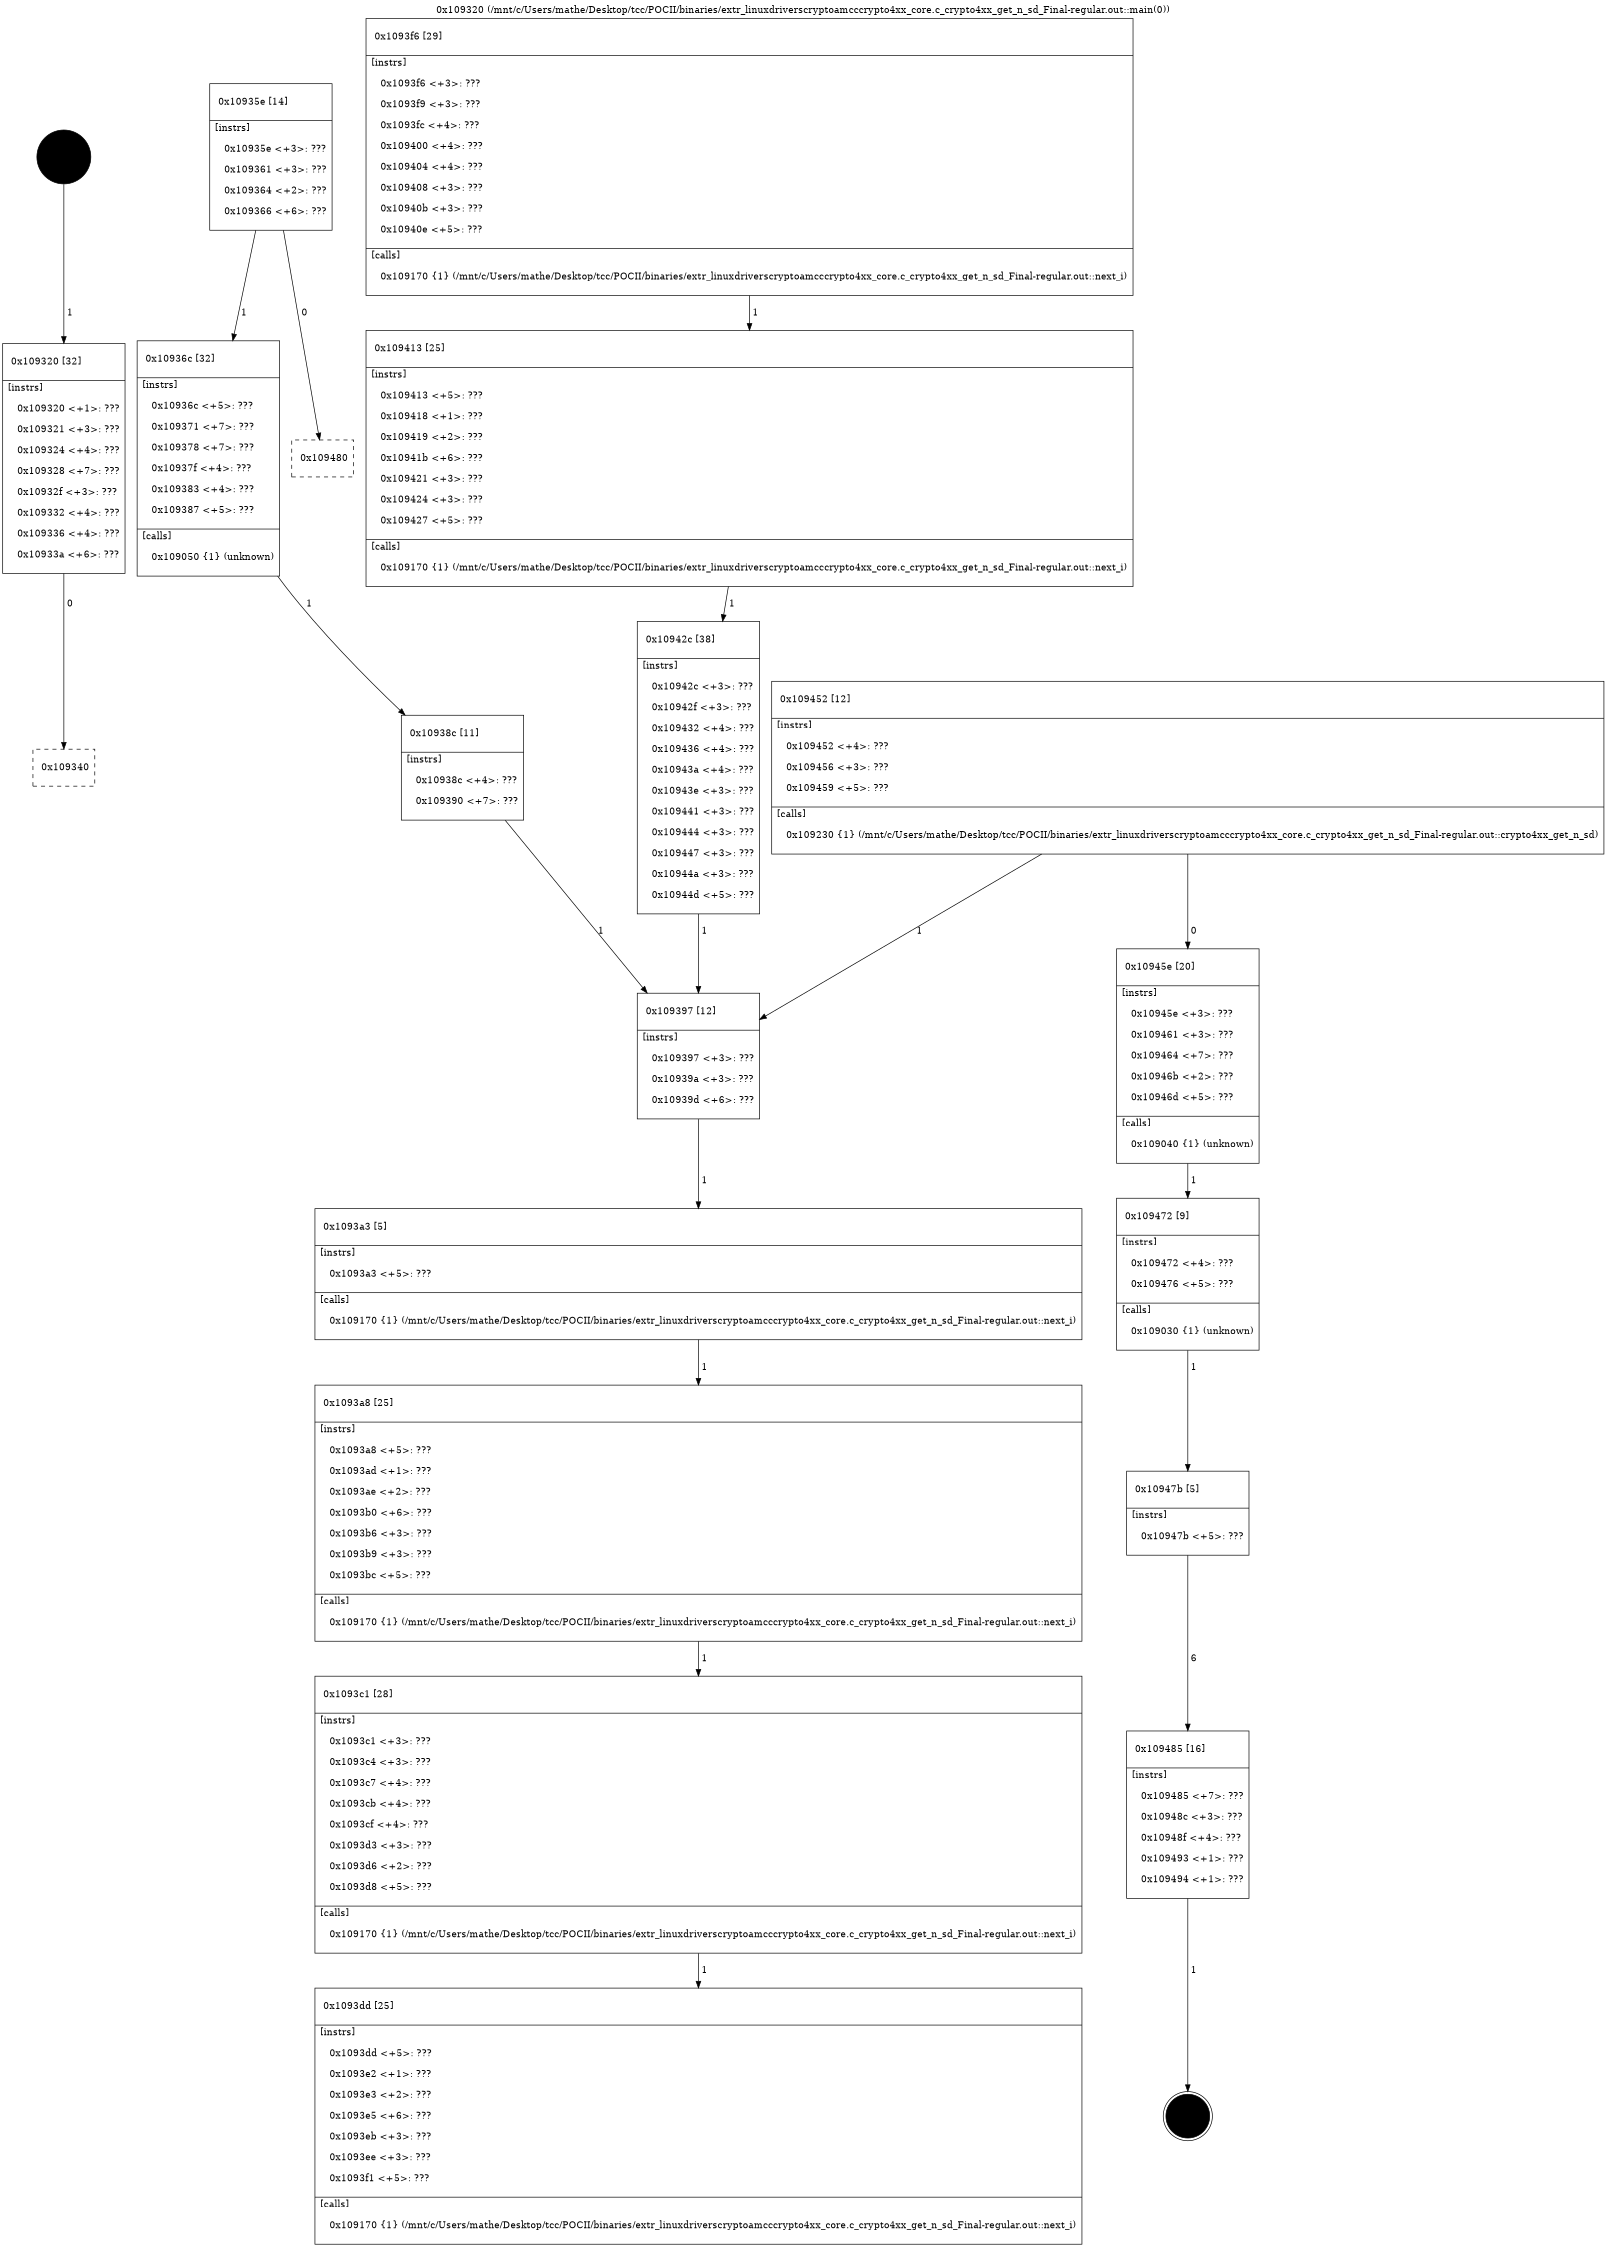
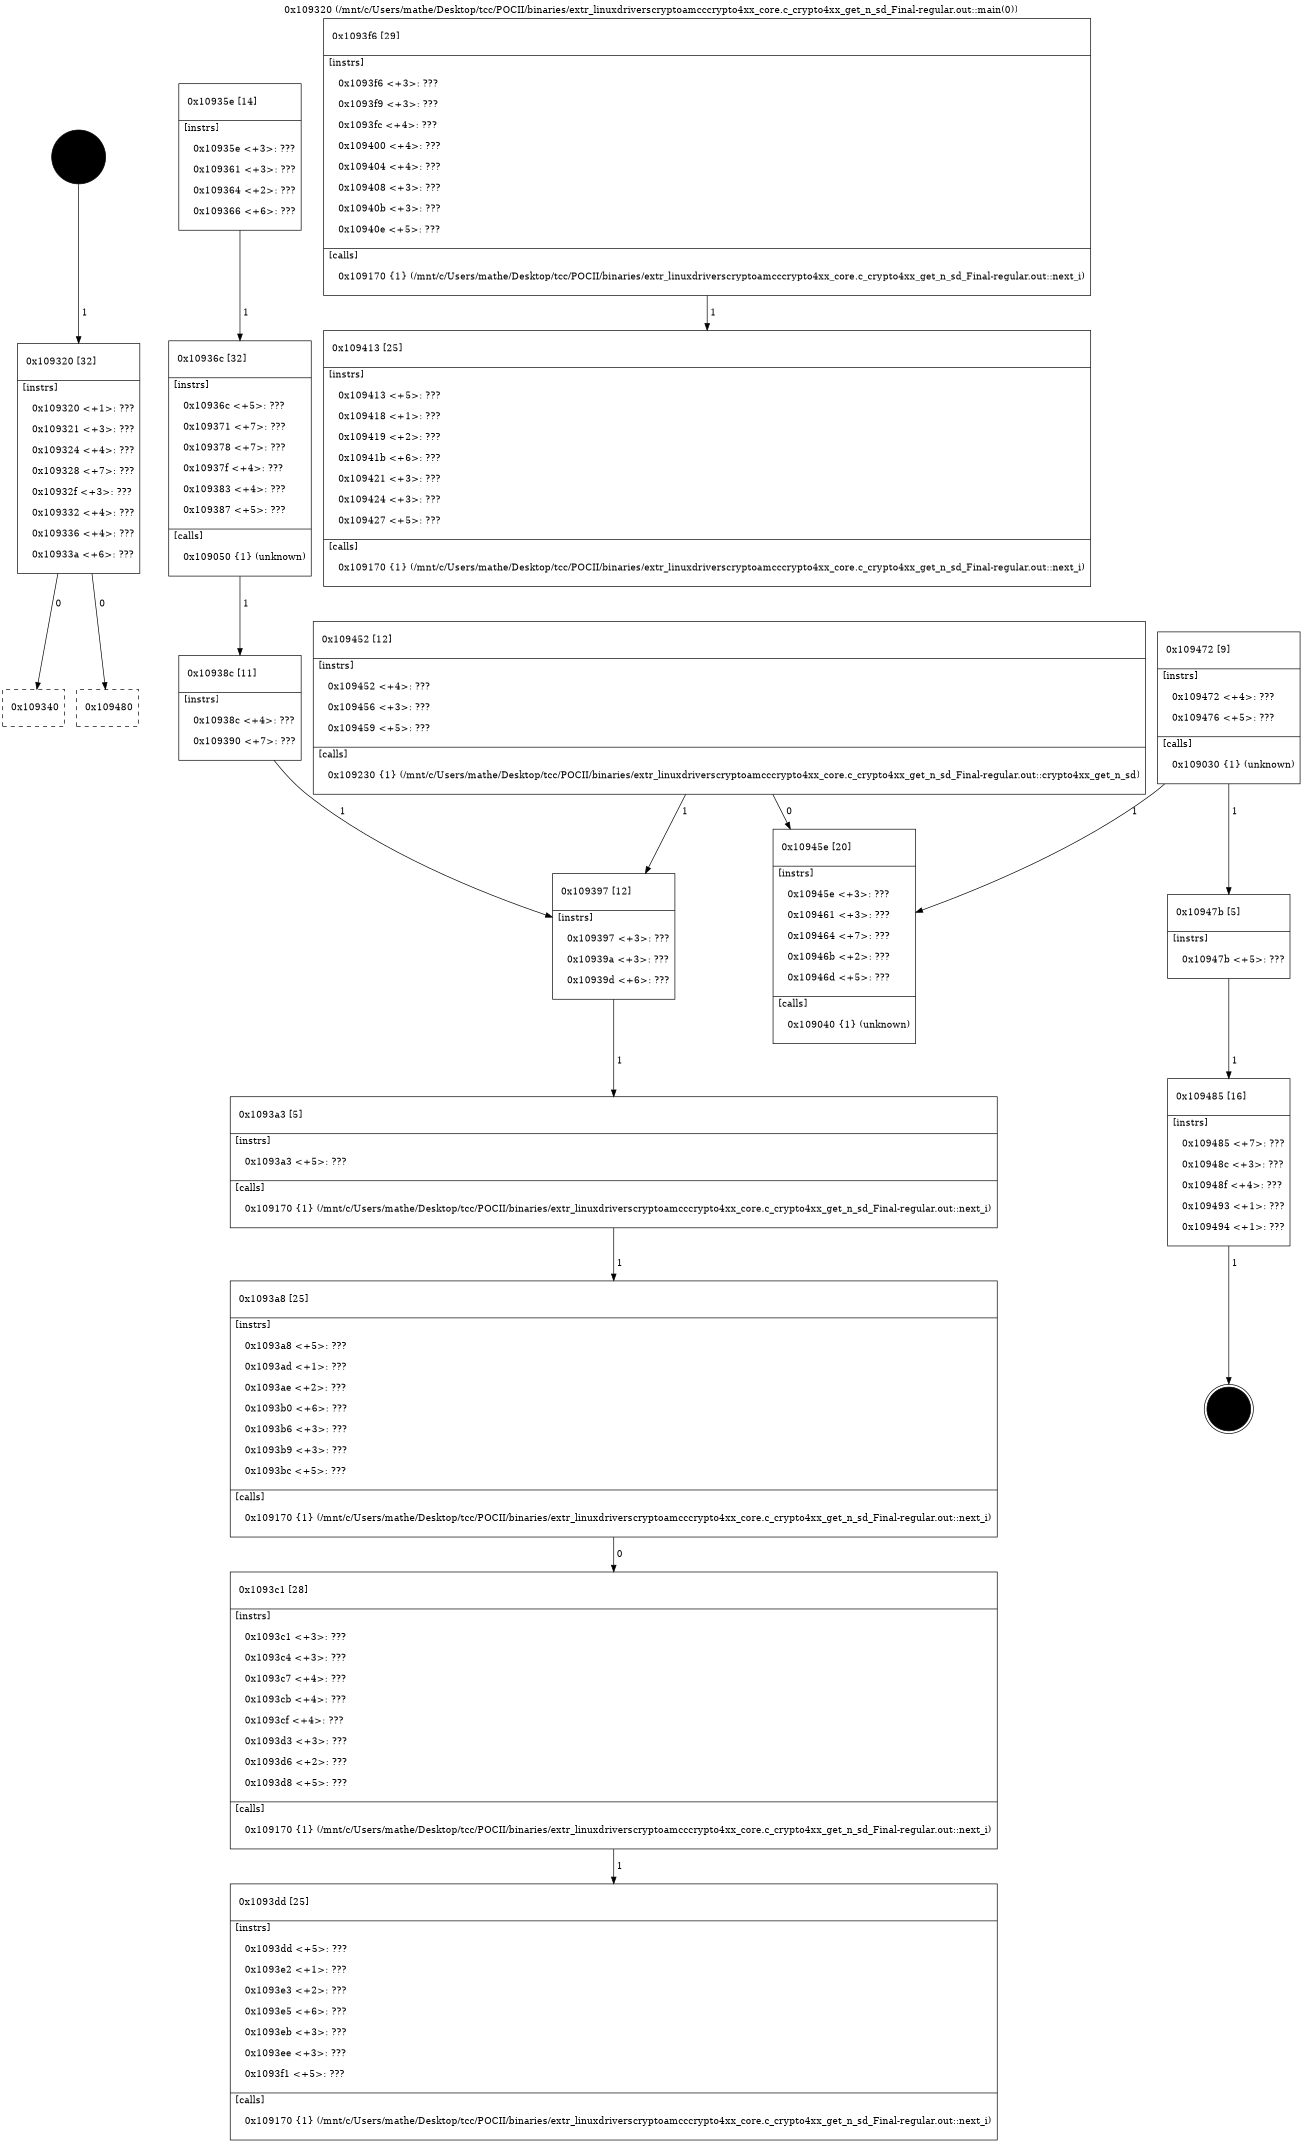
(301, 332) -> (98, 628)
(698, 768) -> none
(1188, 1177) -> (1048, 856)
(703, 1659) -> (618, 1555)
(1193, 1659) -> (1234, 1061)
